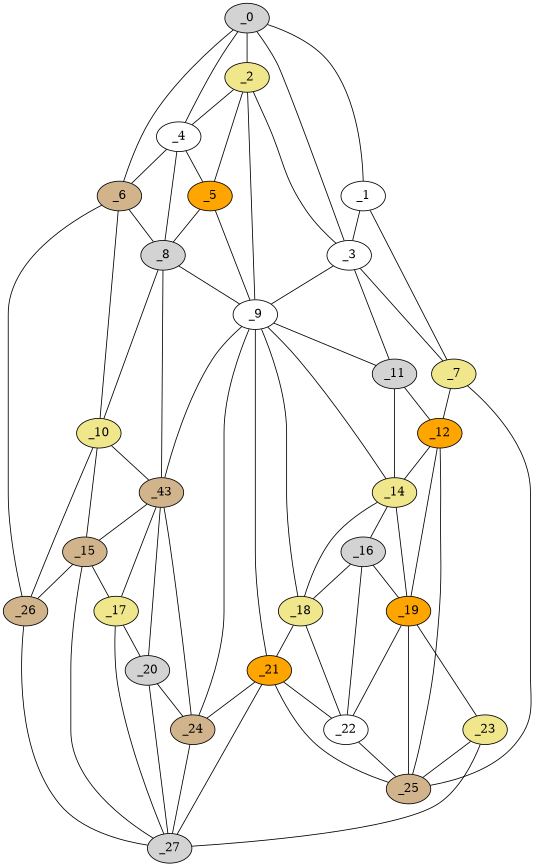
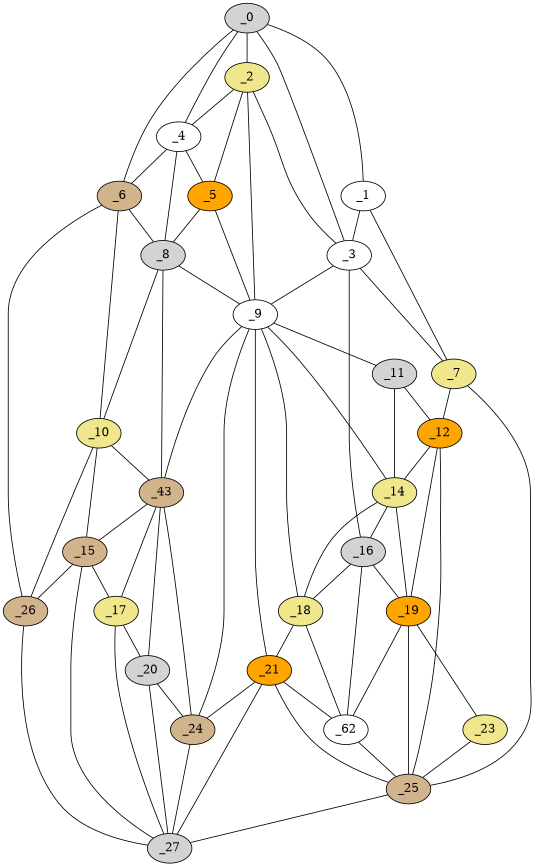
(372, 314) -> (349, 404)
(346, 730) -> (346, 730)
(353, 829) -> (289, 819)
